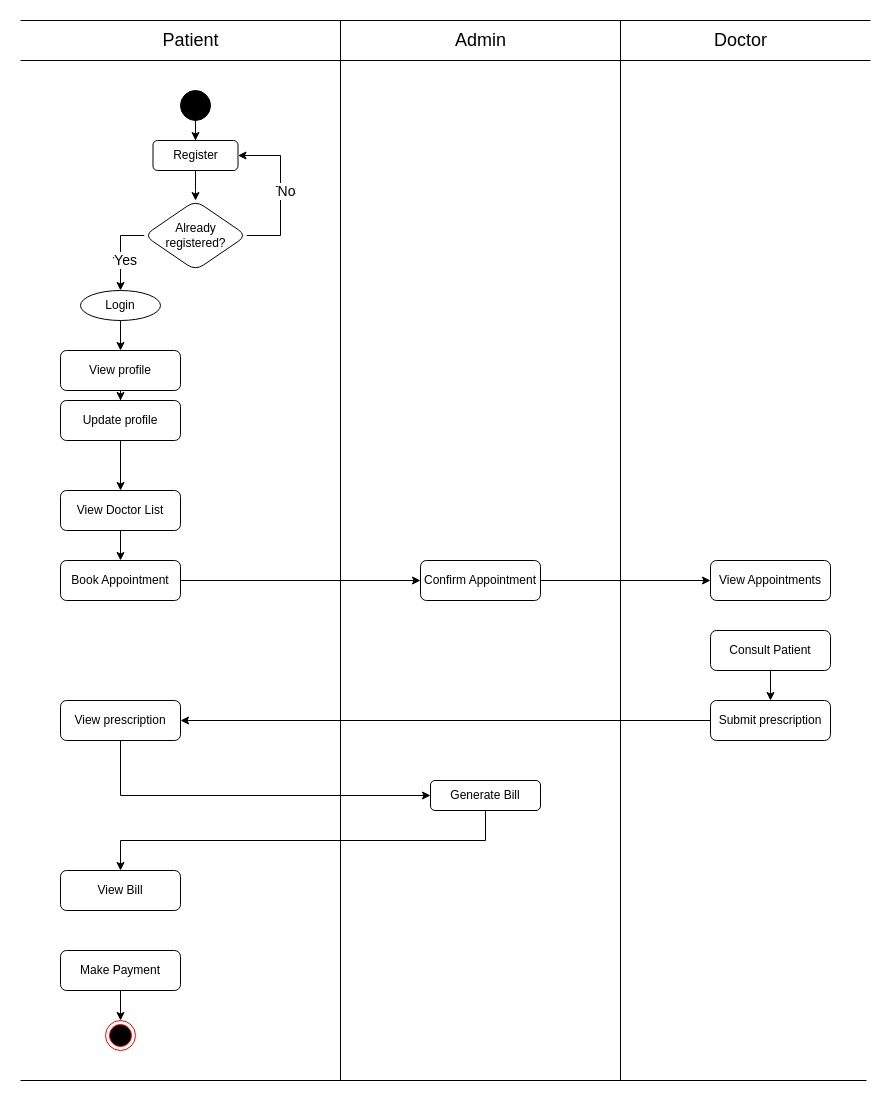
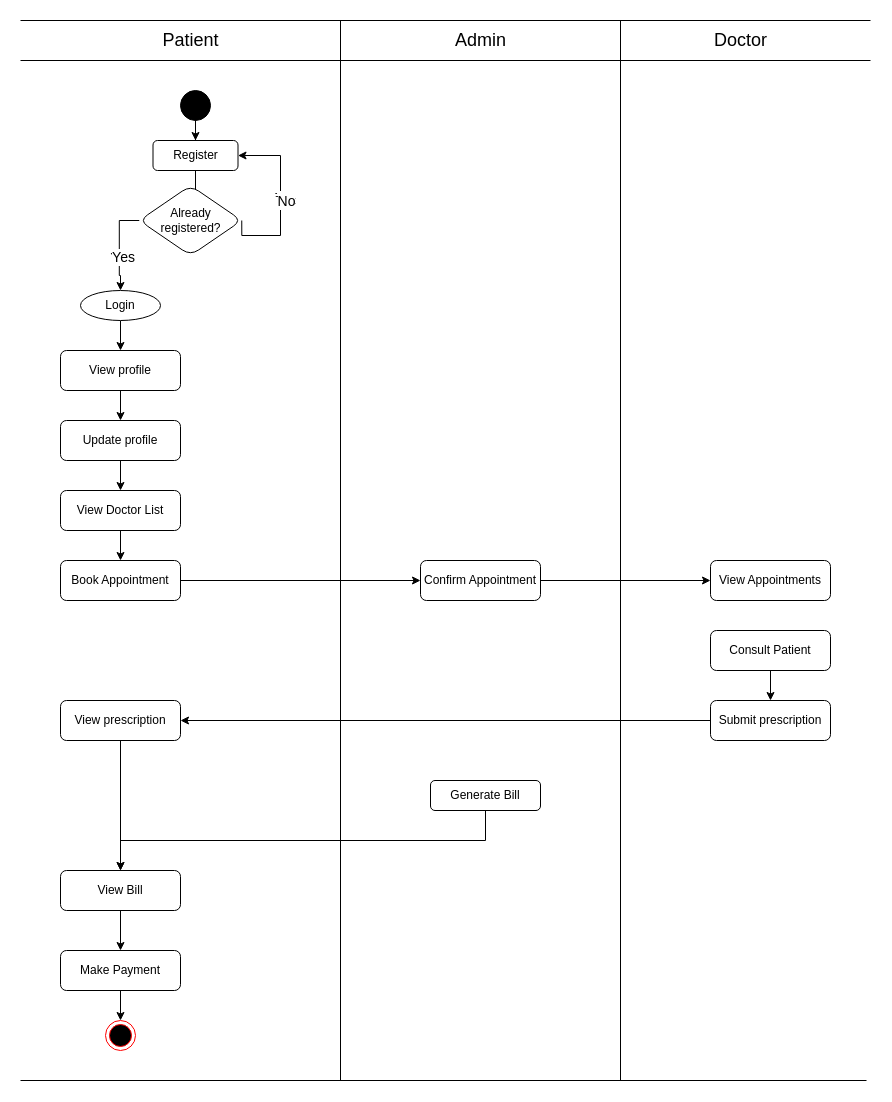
(196, 236) -> (191, 221)
(121, 421) -> (121, 441)
(271, 796) -> (121, 815)
none -> (121, 927)
